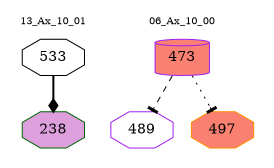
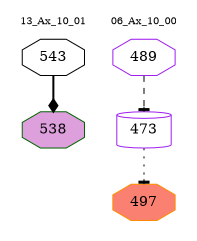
(53, 57) -> (53, 57)
(182, 57) -> (144, 130)
(163, 92) -> (144, 91)
(53, 130) -> (53, 130)
